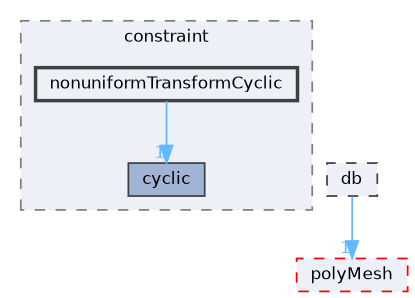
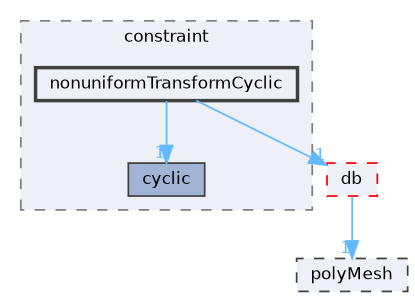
none -> (254, 129)
(352, 180) -> (352, 180)
(352, 275) -> (352, 275)
